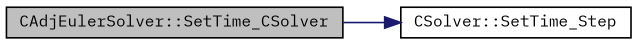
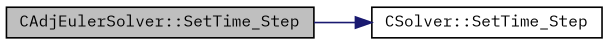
(175, 23) -> (160, 23)
